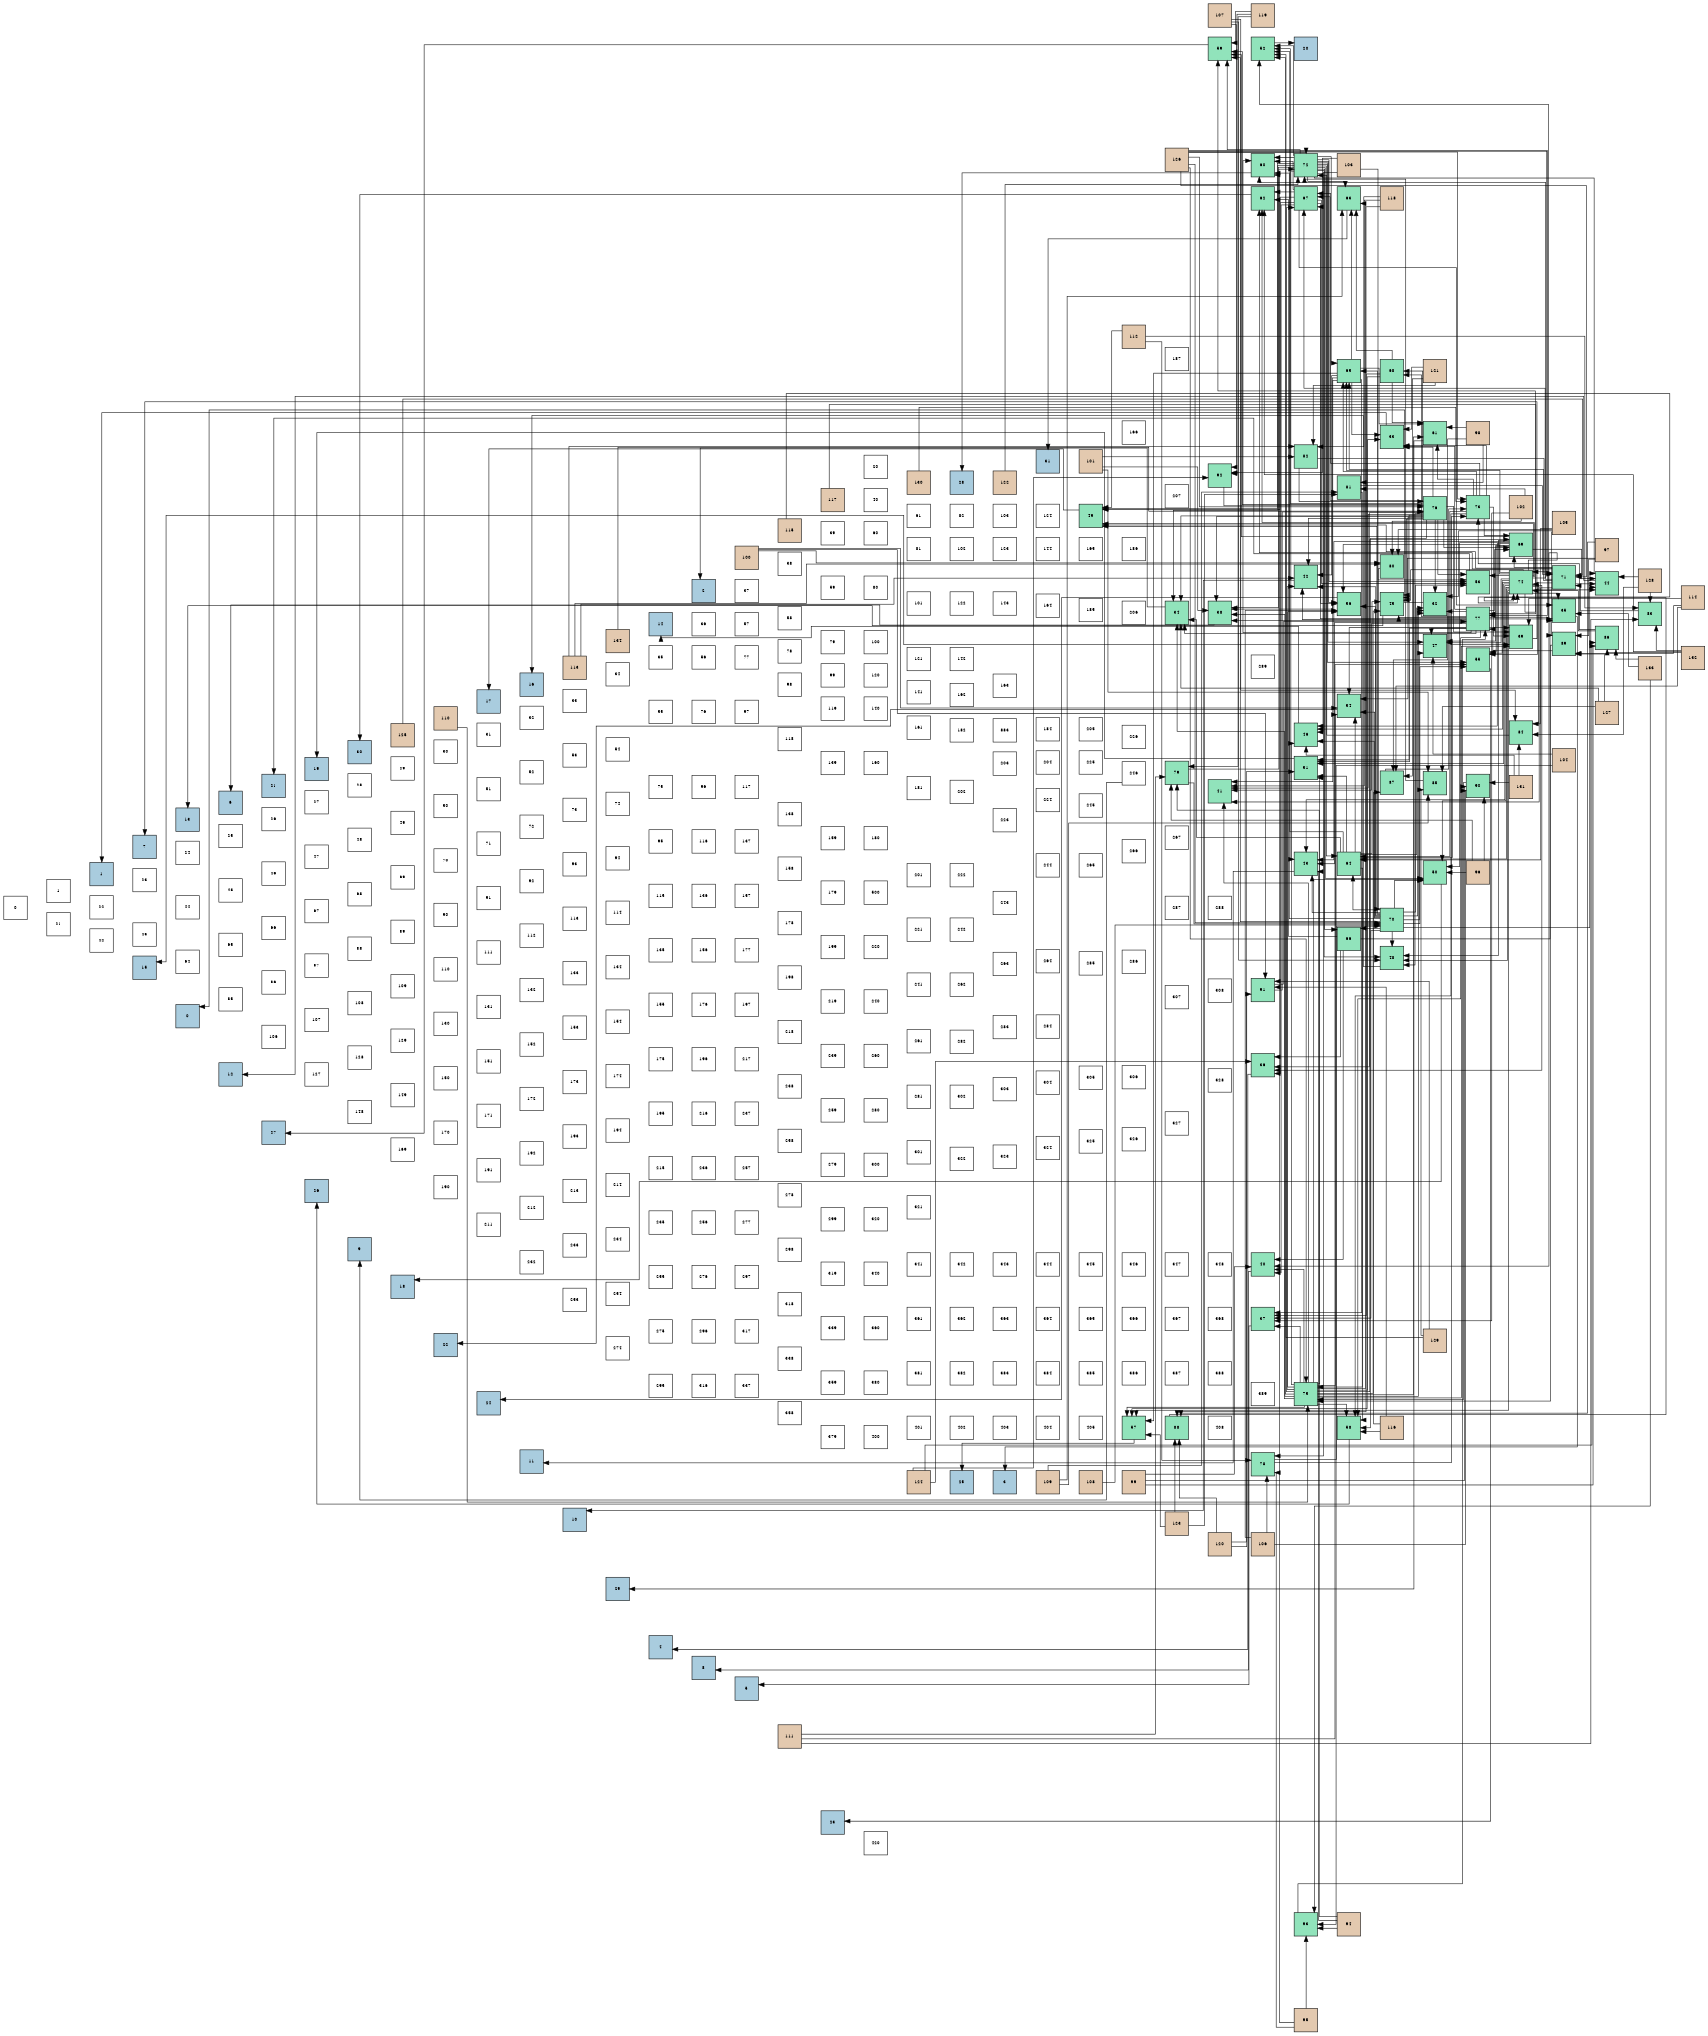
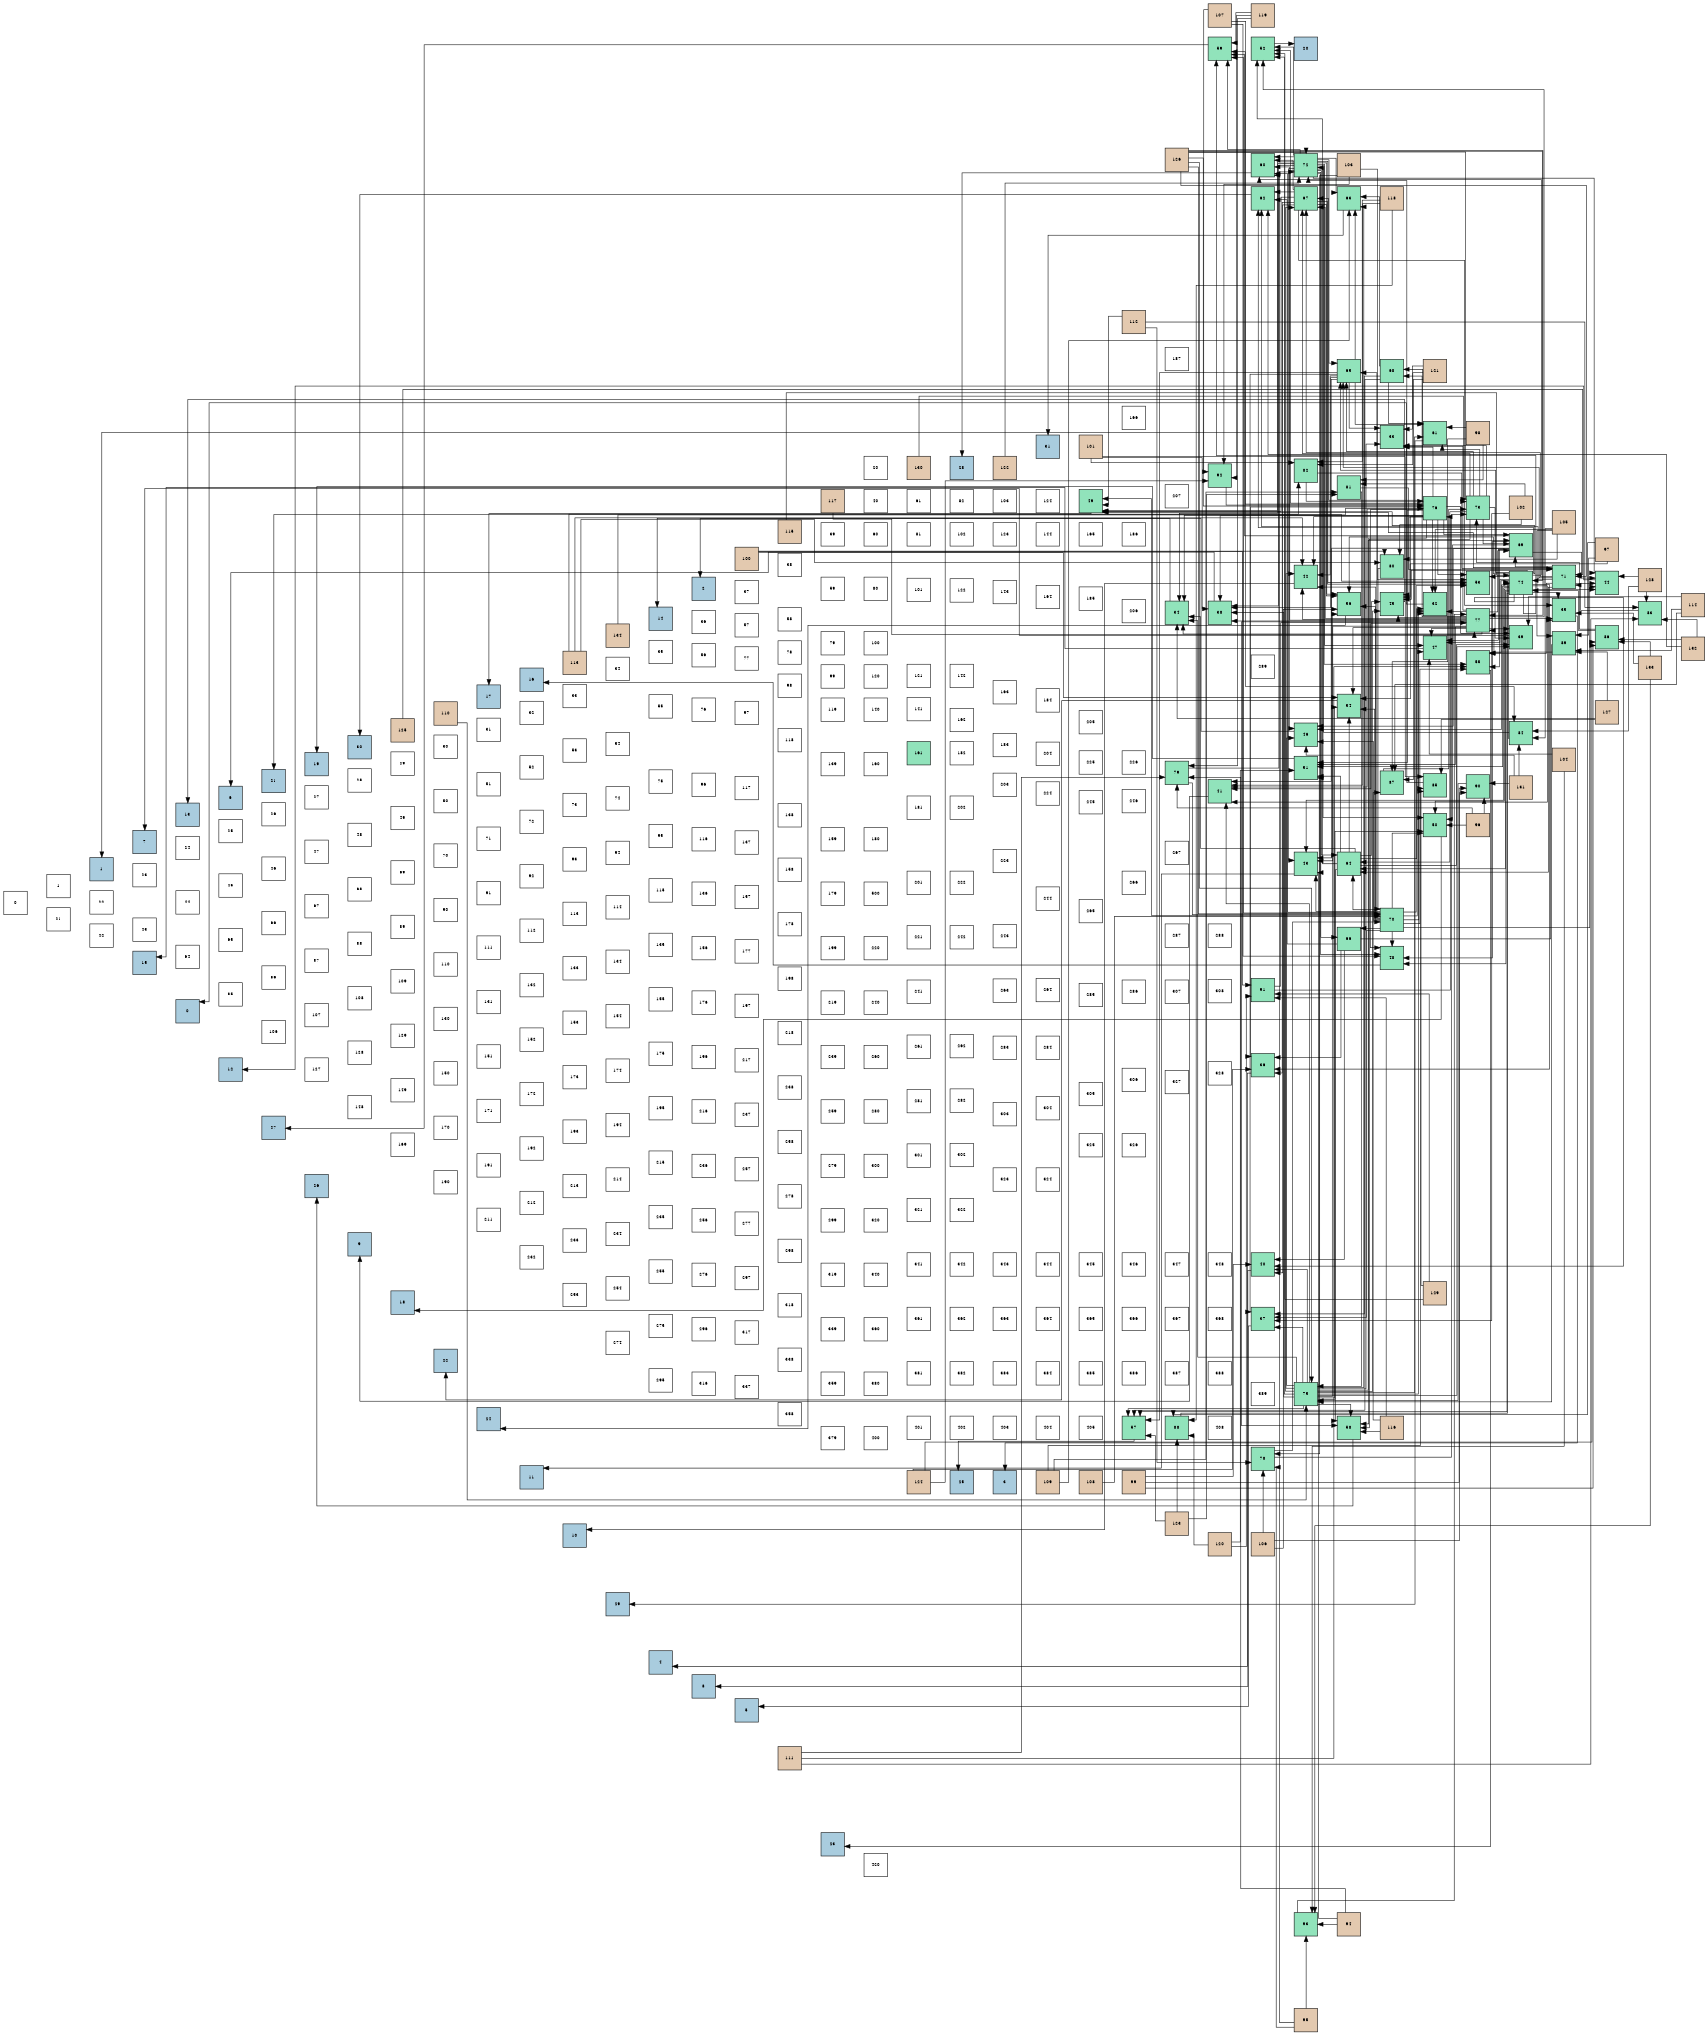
(919, 728) -> (919, 753)
(1005, 730) -> (1005, 745)
(1106, 1495) -> (1096, 1401)
